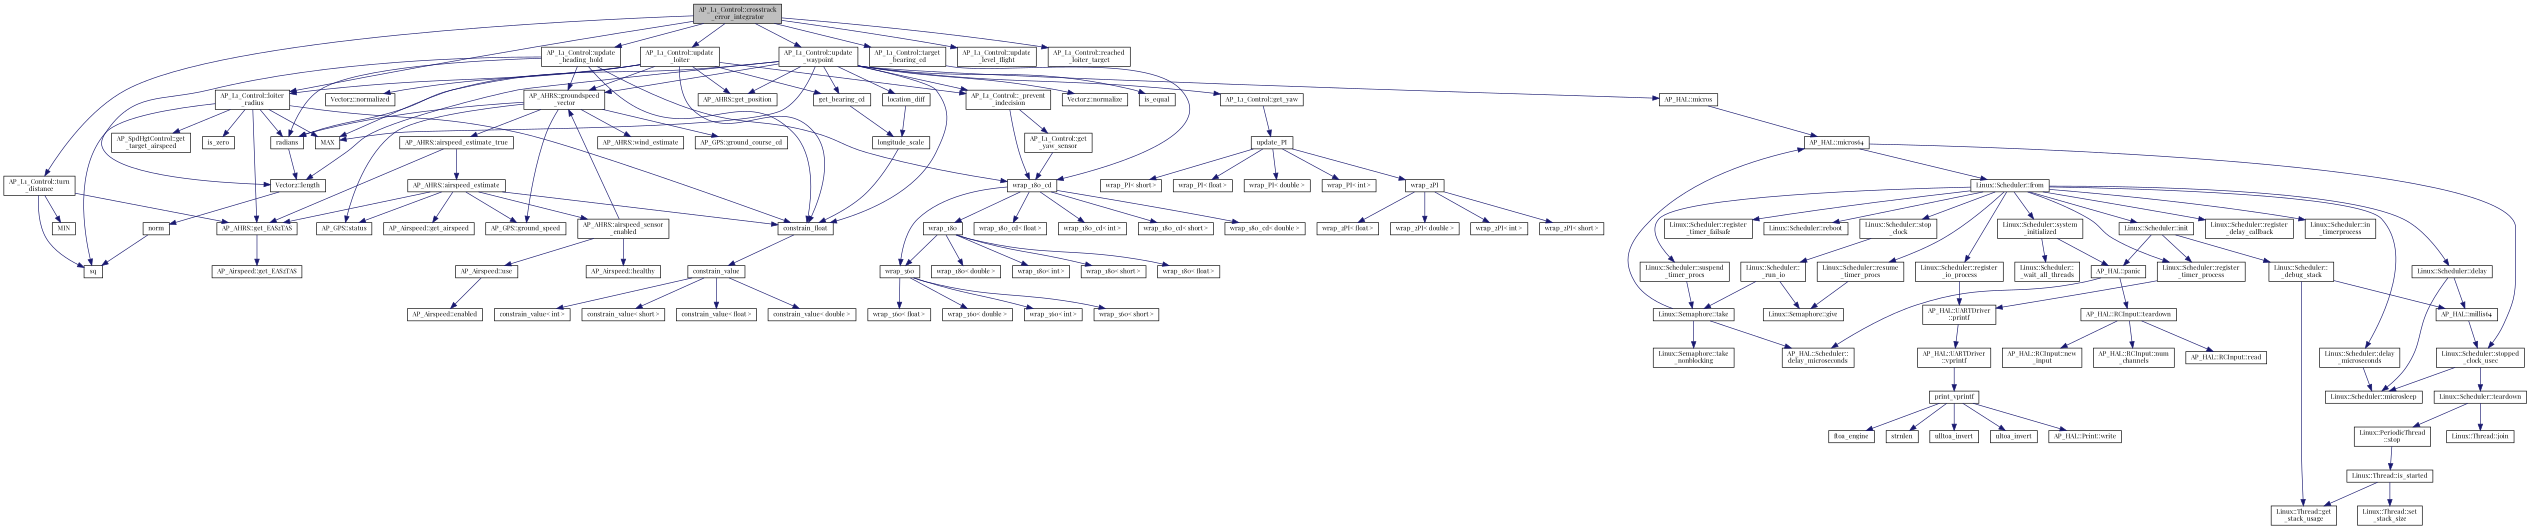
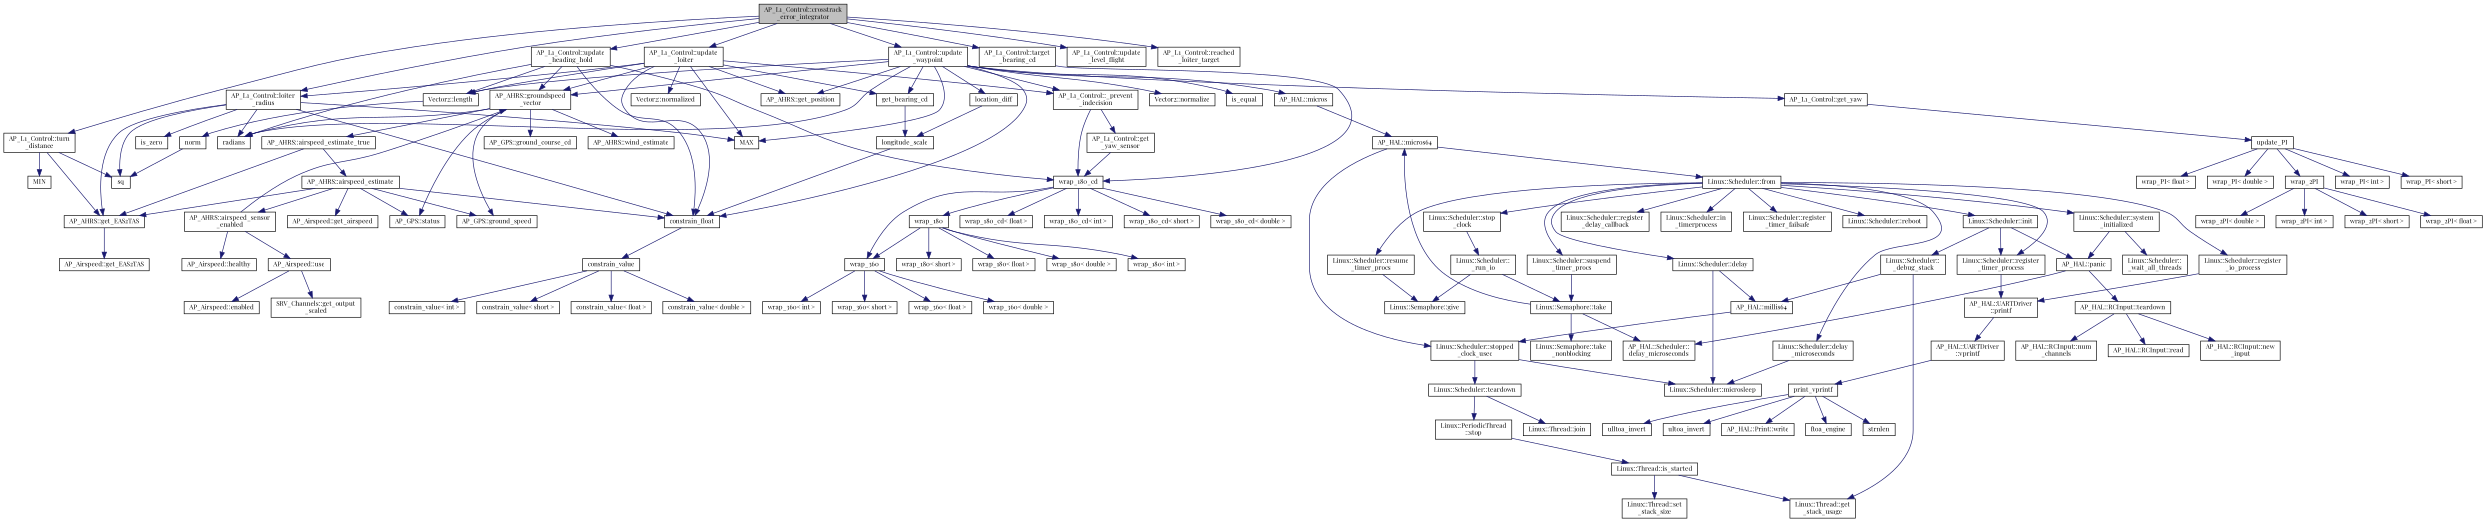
(151, 143) -> none
(292, 161) -> (560, 76)
none -> (316, 308)
